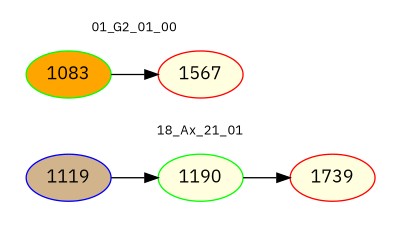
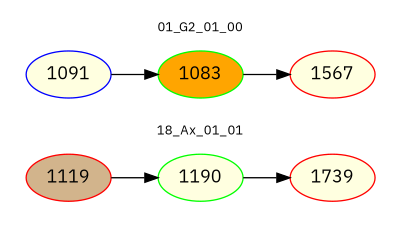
none -> (69, 74)
(201, 131) -> (201, 131)
(69, 178) -> (69, 178)
